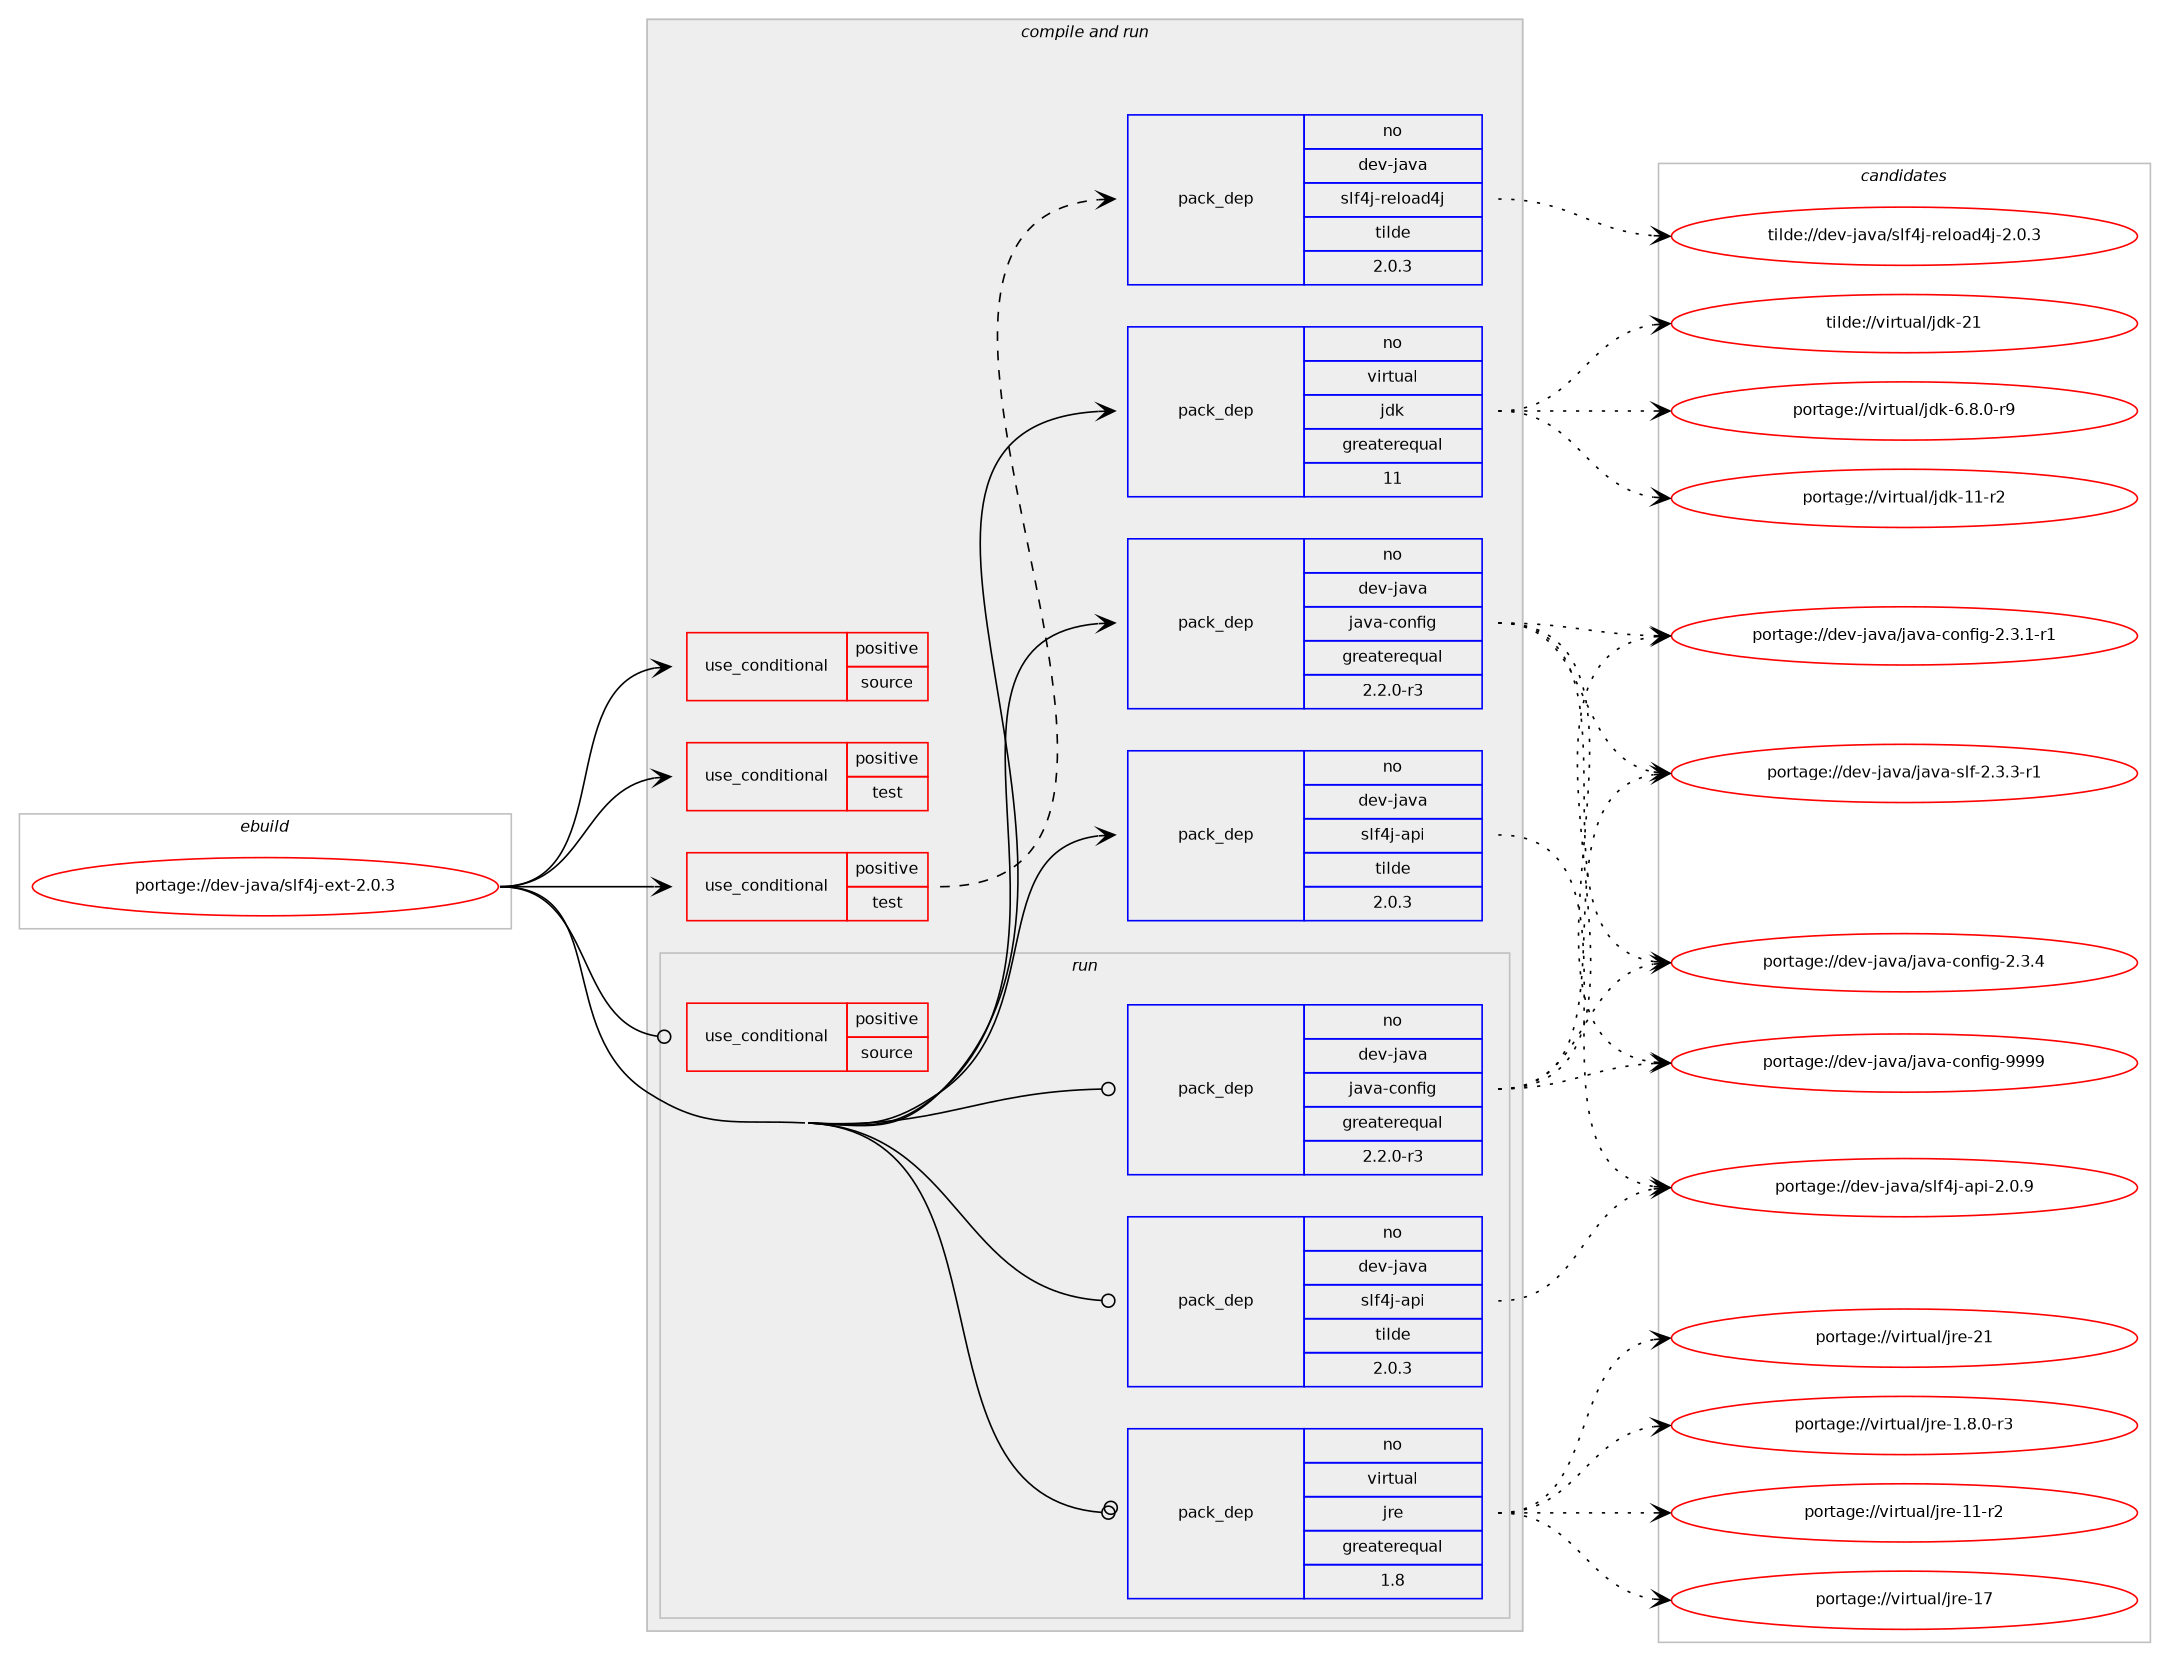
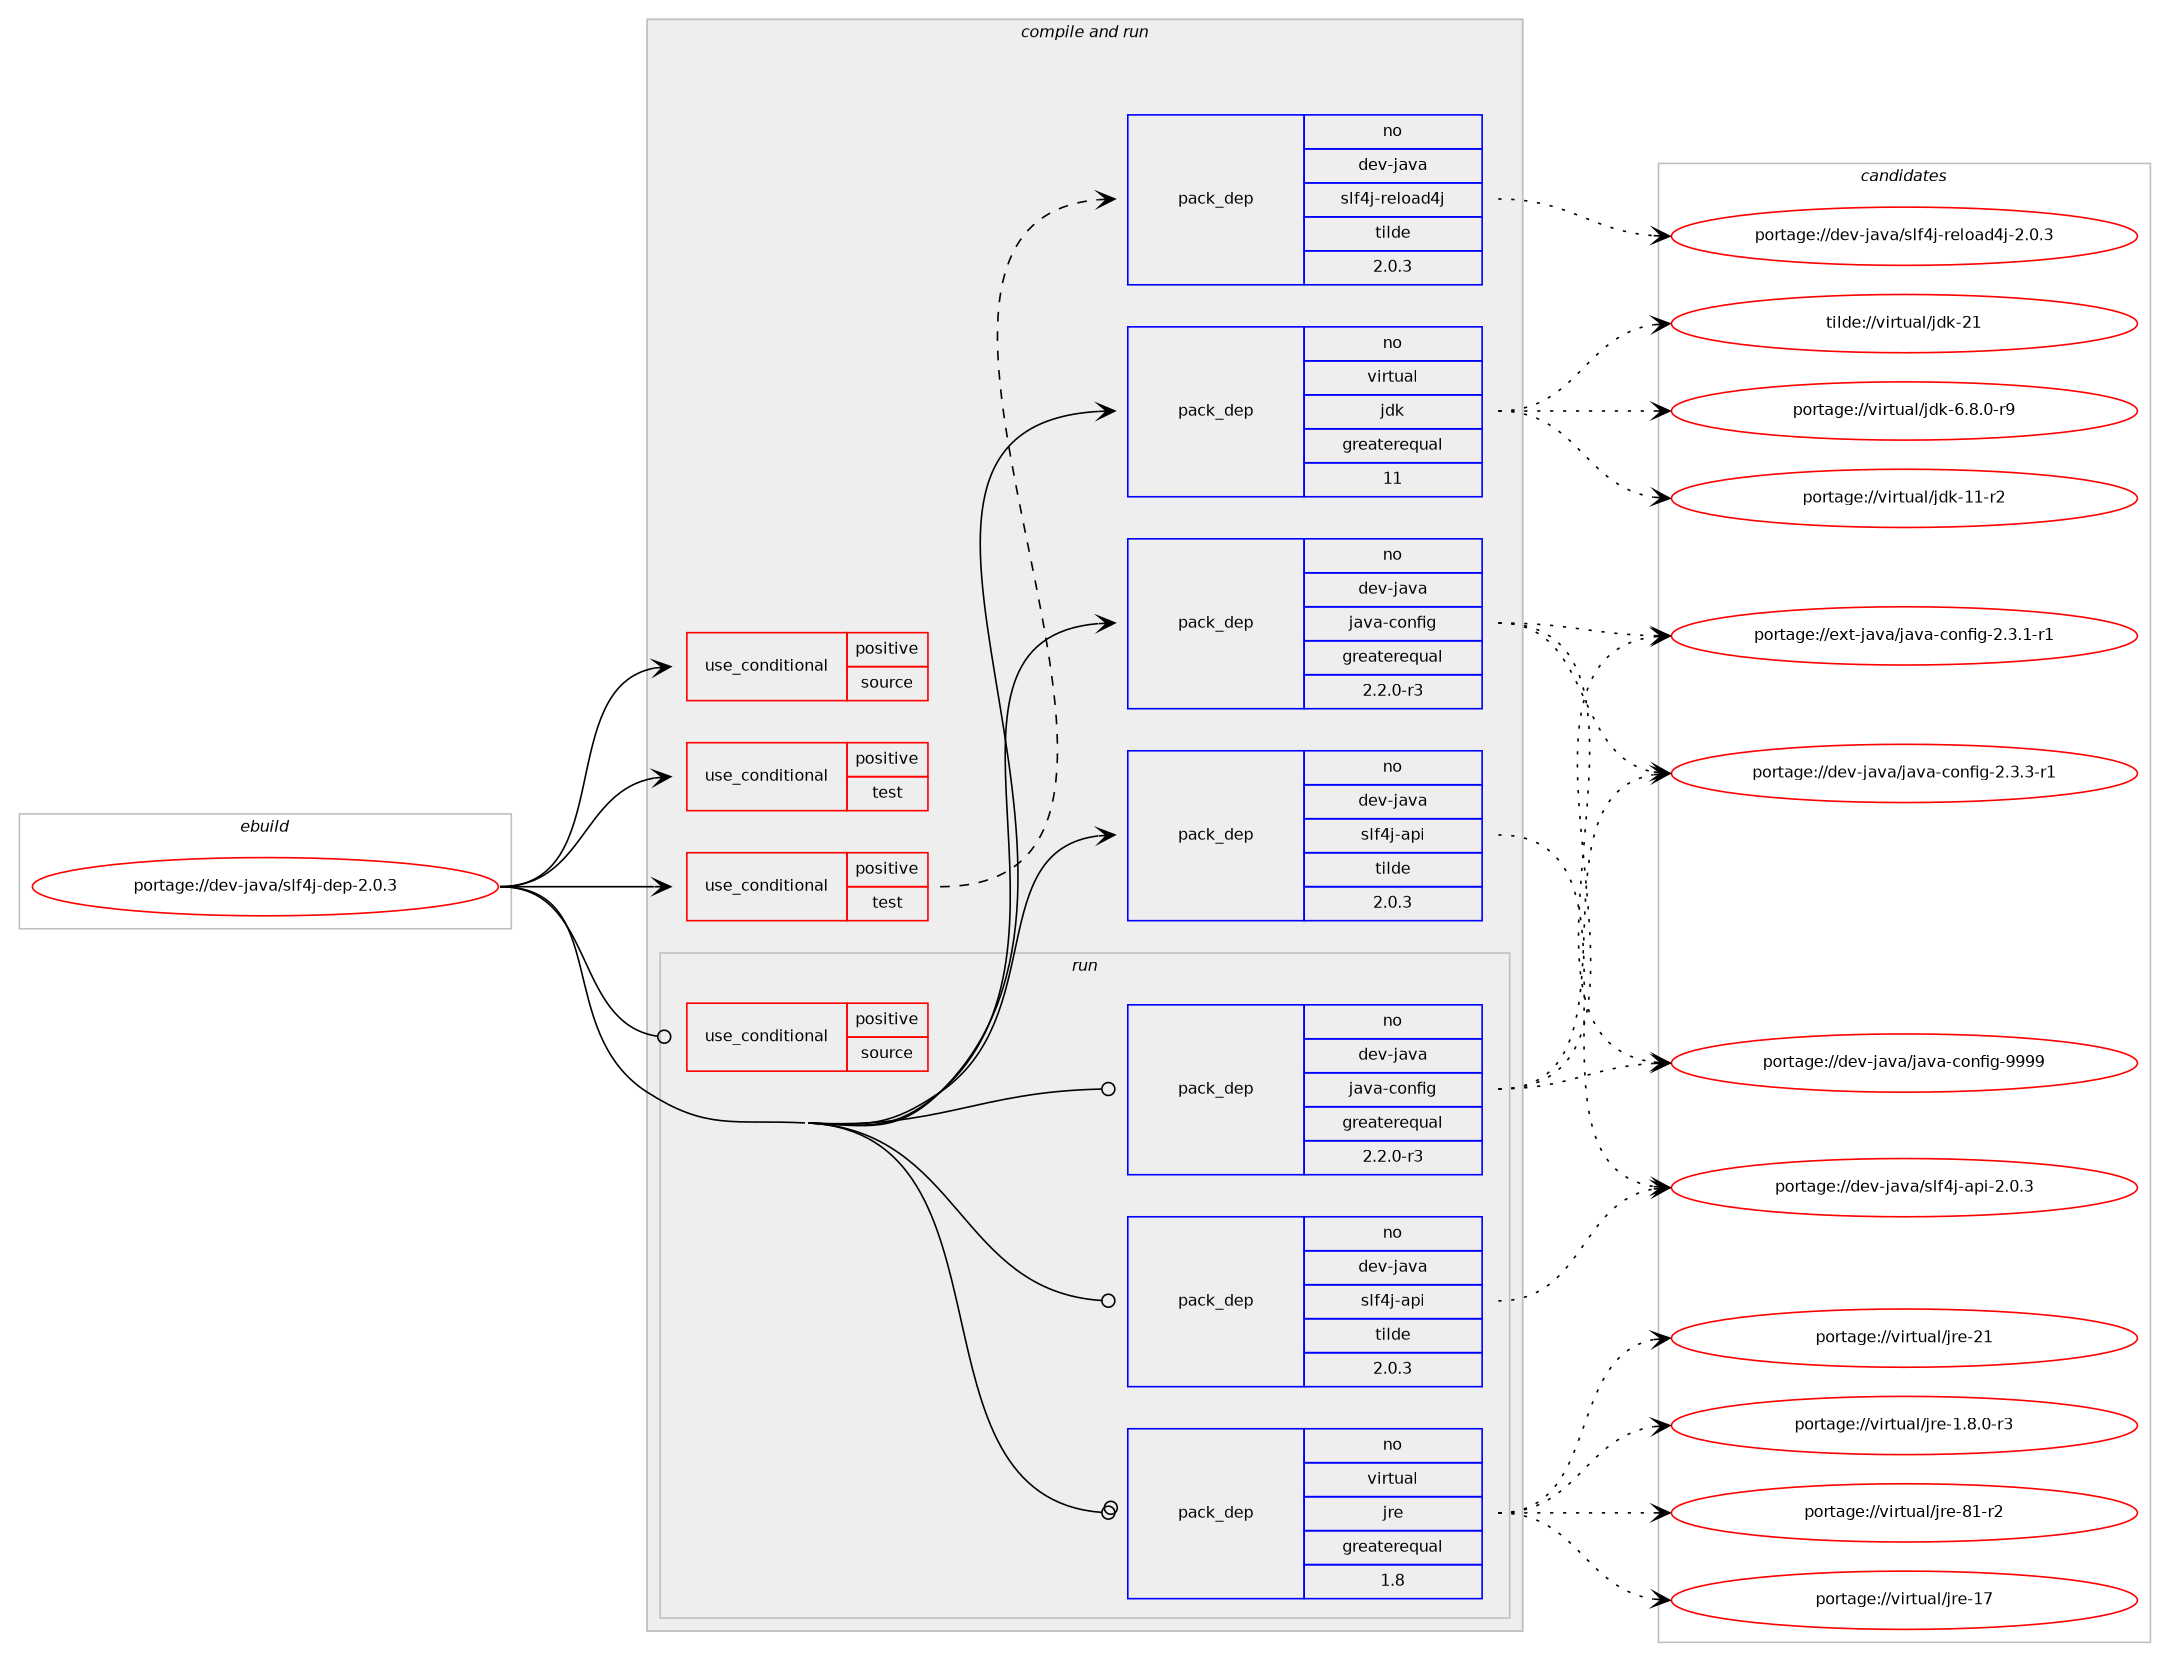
(1904, 236) -> (1904, 236)
(1904, 636) -> (1904, 636)
(1904, 773) -> (1904, 773)
(265, 887) -> (265, 887)
(1904, 963) -> none
(1904, 1188) -> (1904, 1188)
(1904, 1513) -> (1904, 1513)
